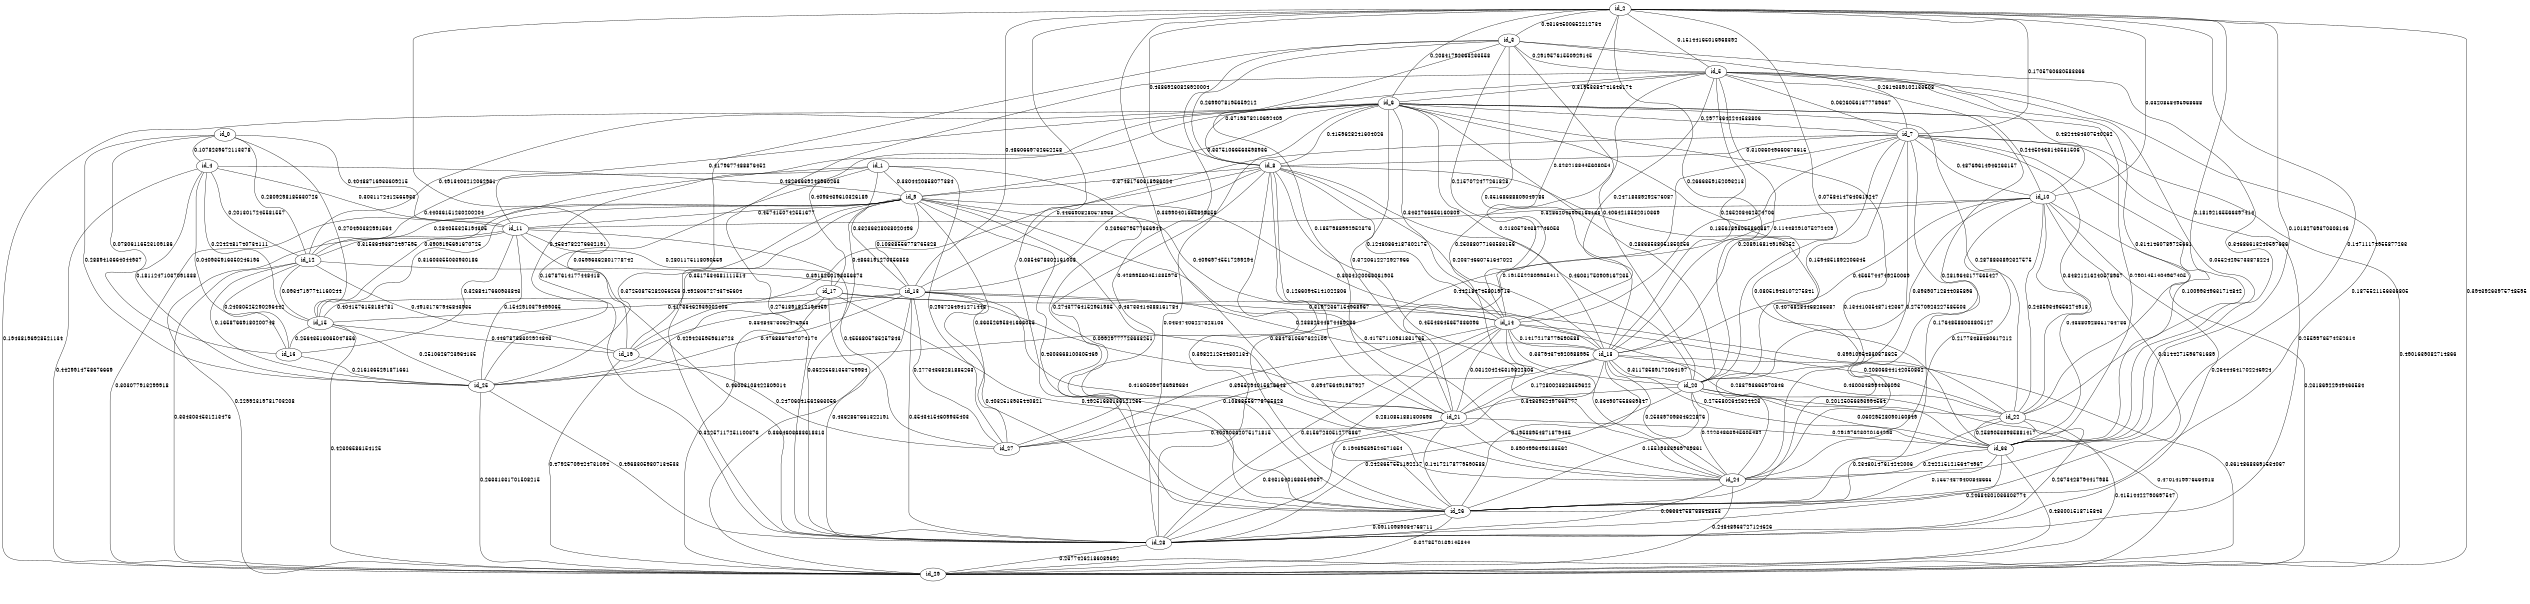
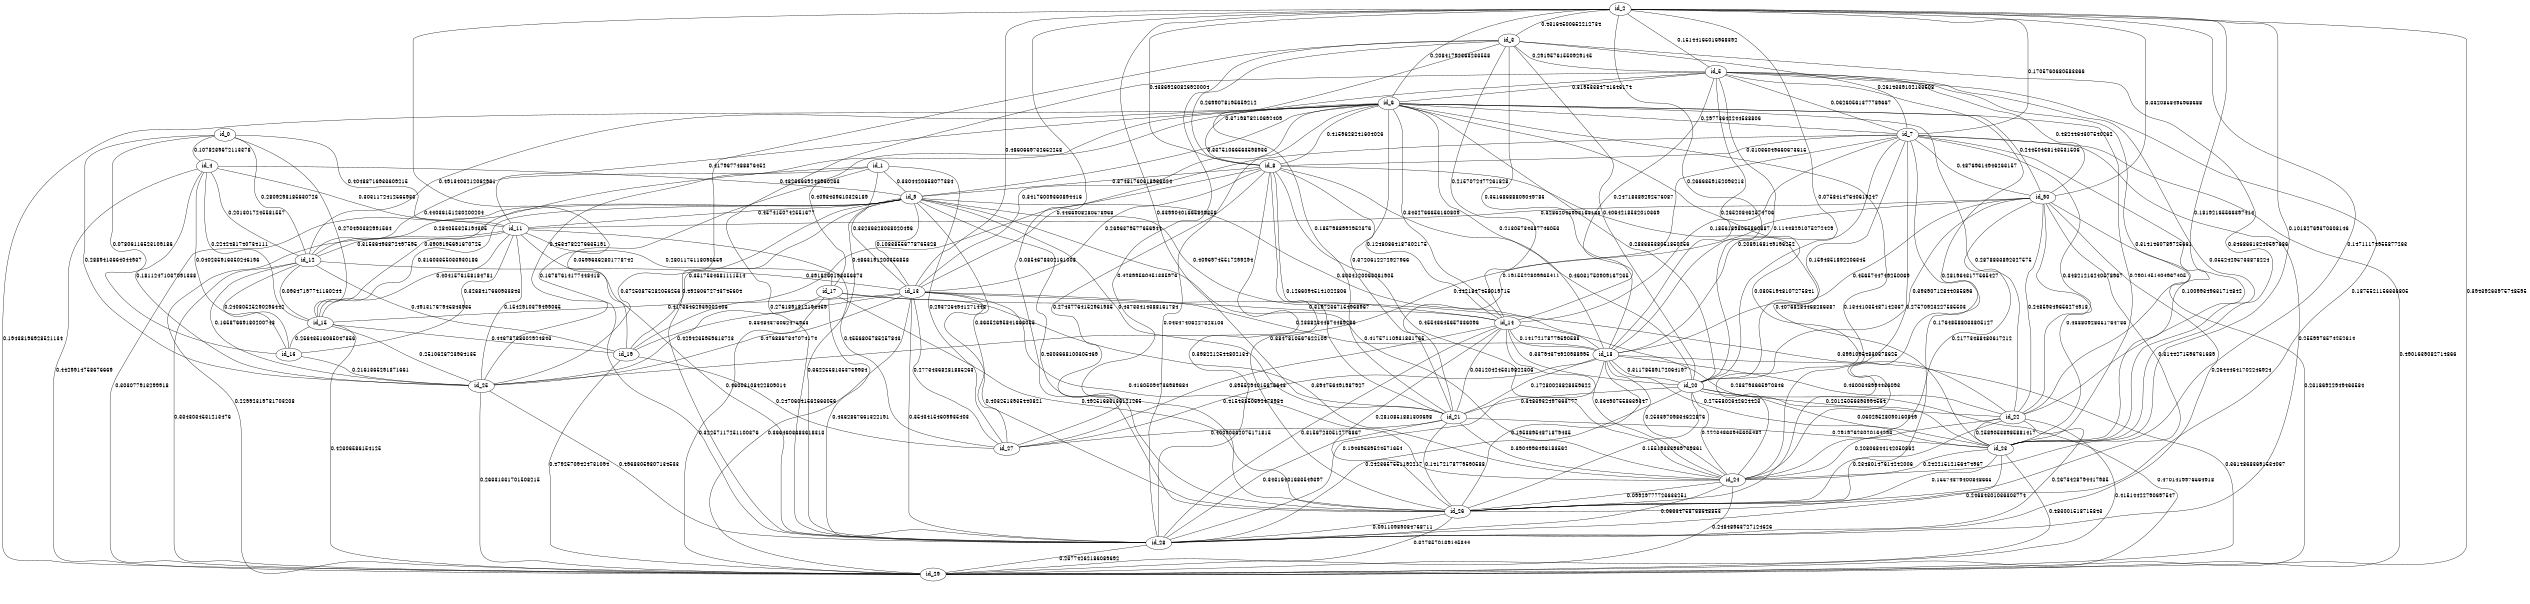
none -> (1138, 185)
(1537, 198) -> none
(2043, 198) -> (2043, 198)
(1468, 230) -> none
(578, 245) -> (578, 245)
(1443, 256) -> none
(228, 260) -> (228, 260)
(881, 260) -> (881, 260)
(580, 298) -> (418, 280)
(1108, 354) -> (1595, 497)
(1764, 358) -> (1855, 442)
(1253, 402) -> (1253, 402)
(2001, 449) -> (2001, 449)
